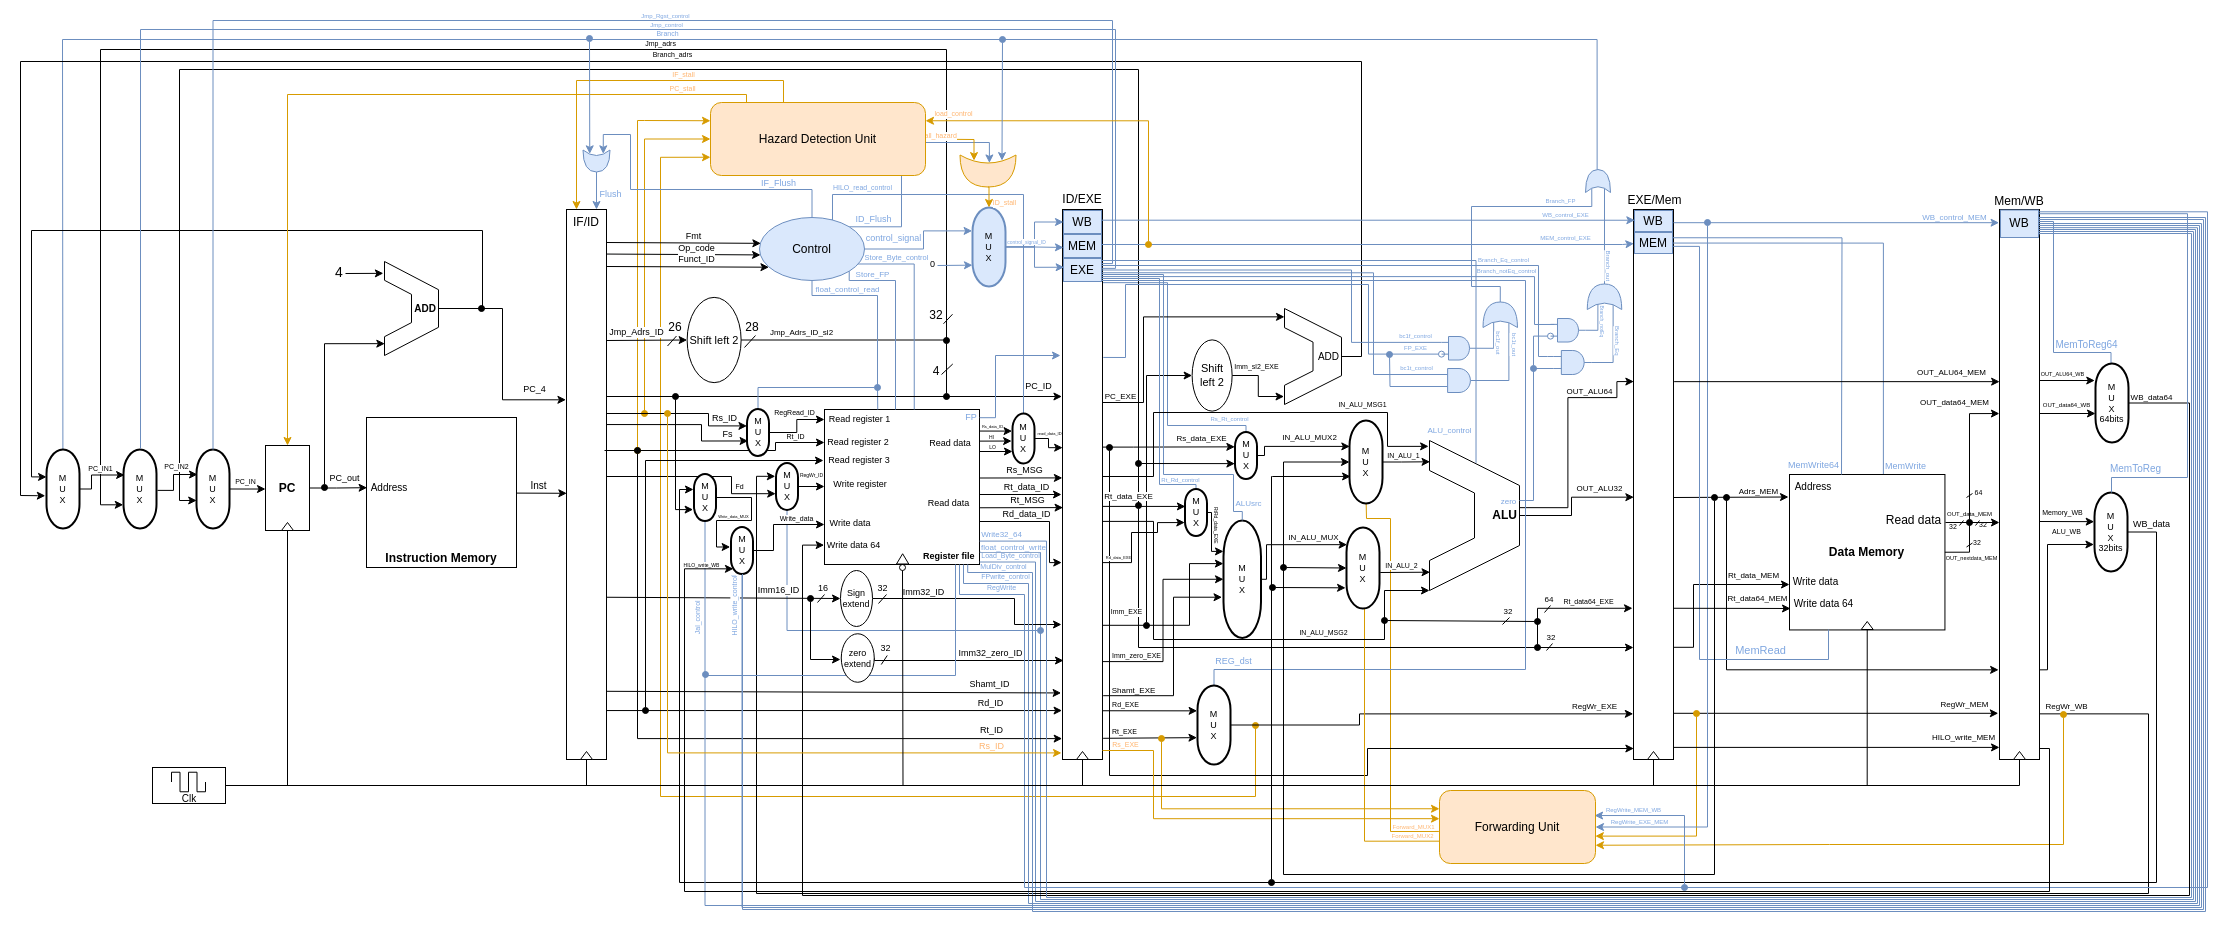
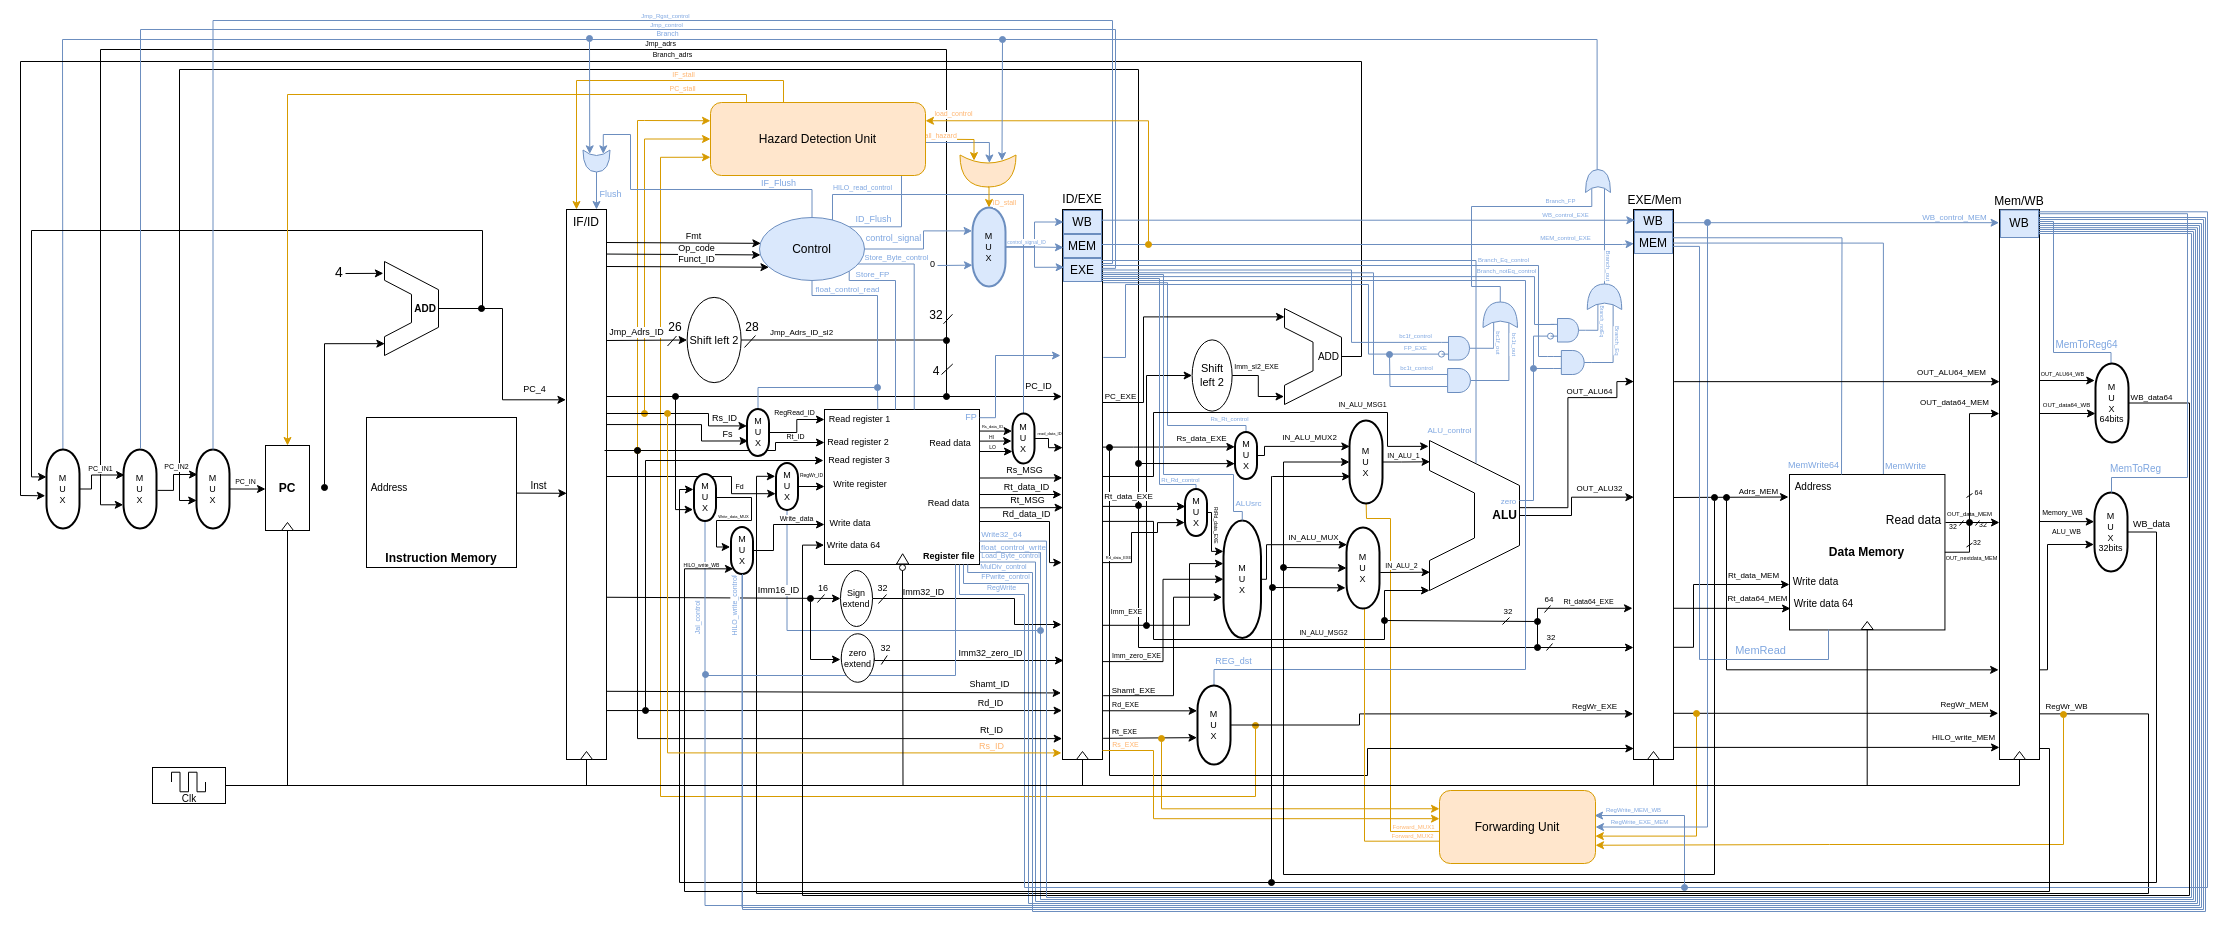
(335, 488) -> none
